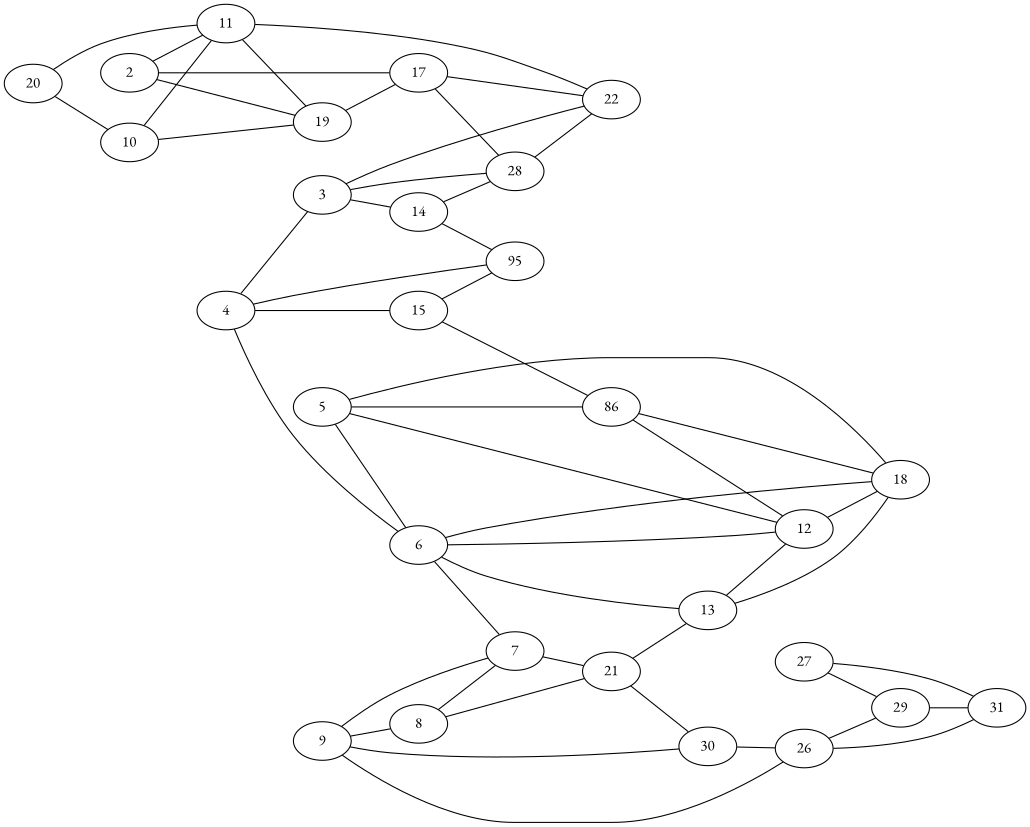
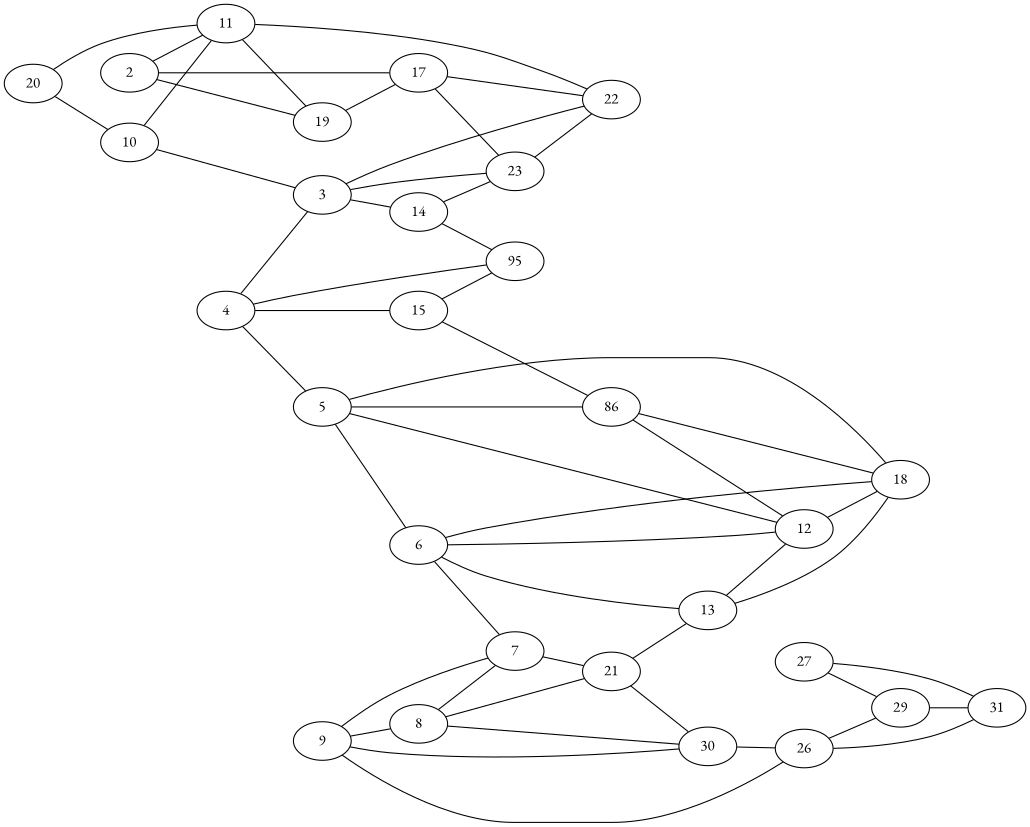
(226, 132) -> (226, 169)
(515, 171) -> (515, 171)
(300, 443) -> (274, 359)
none -> (563, 735)
